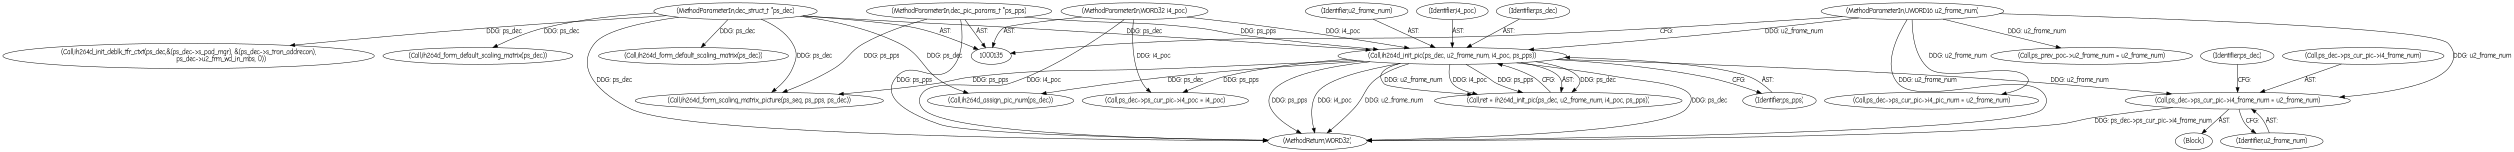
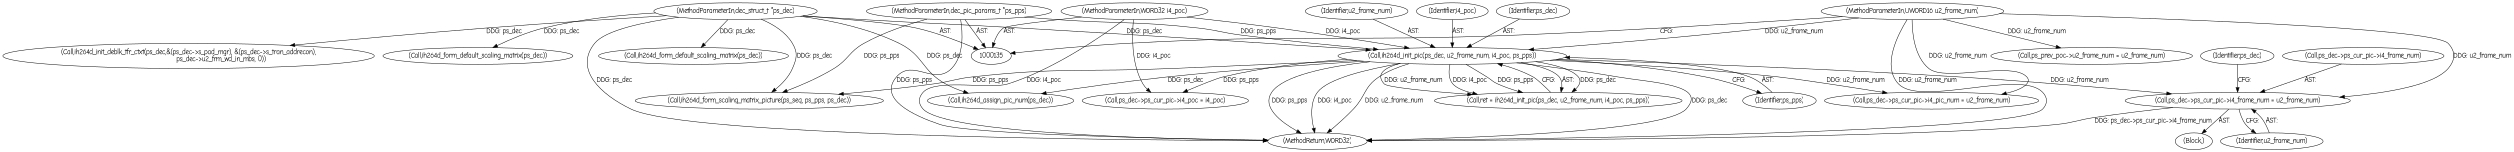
none -> (1700, 70)
